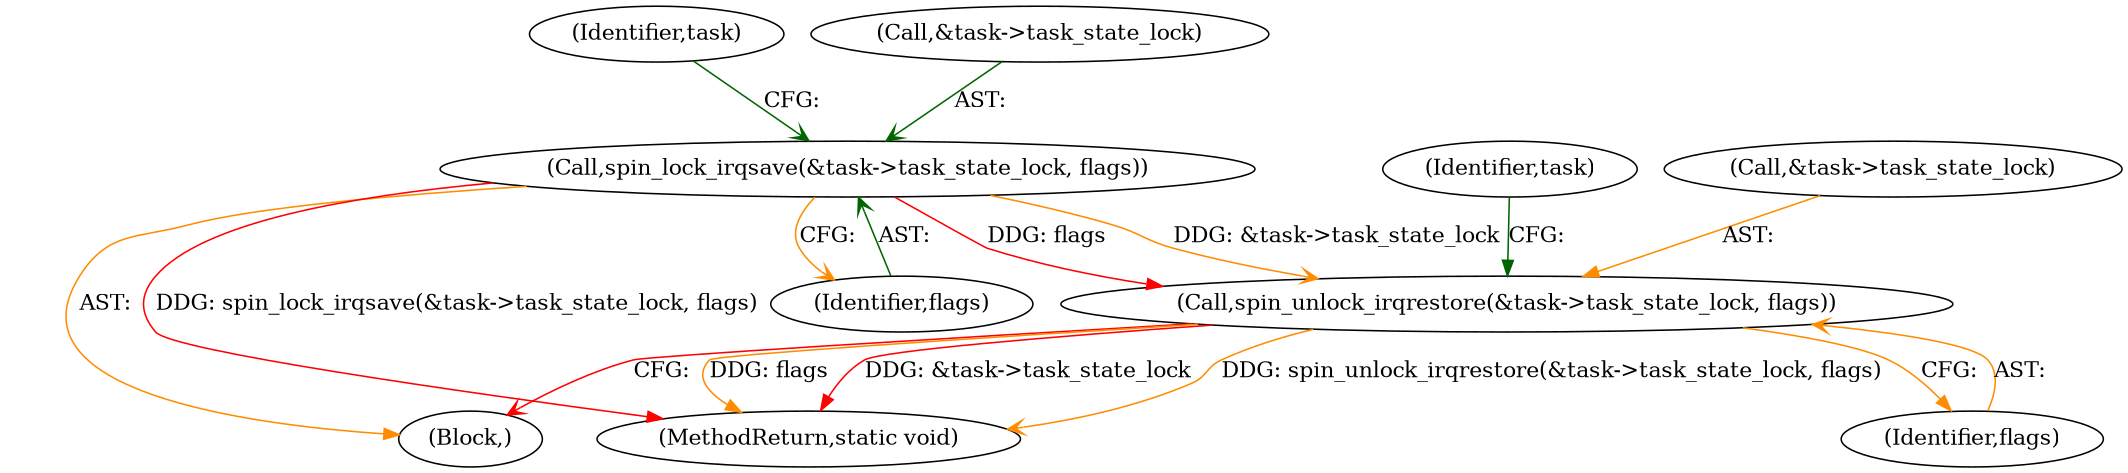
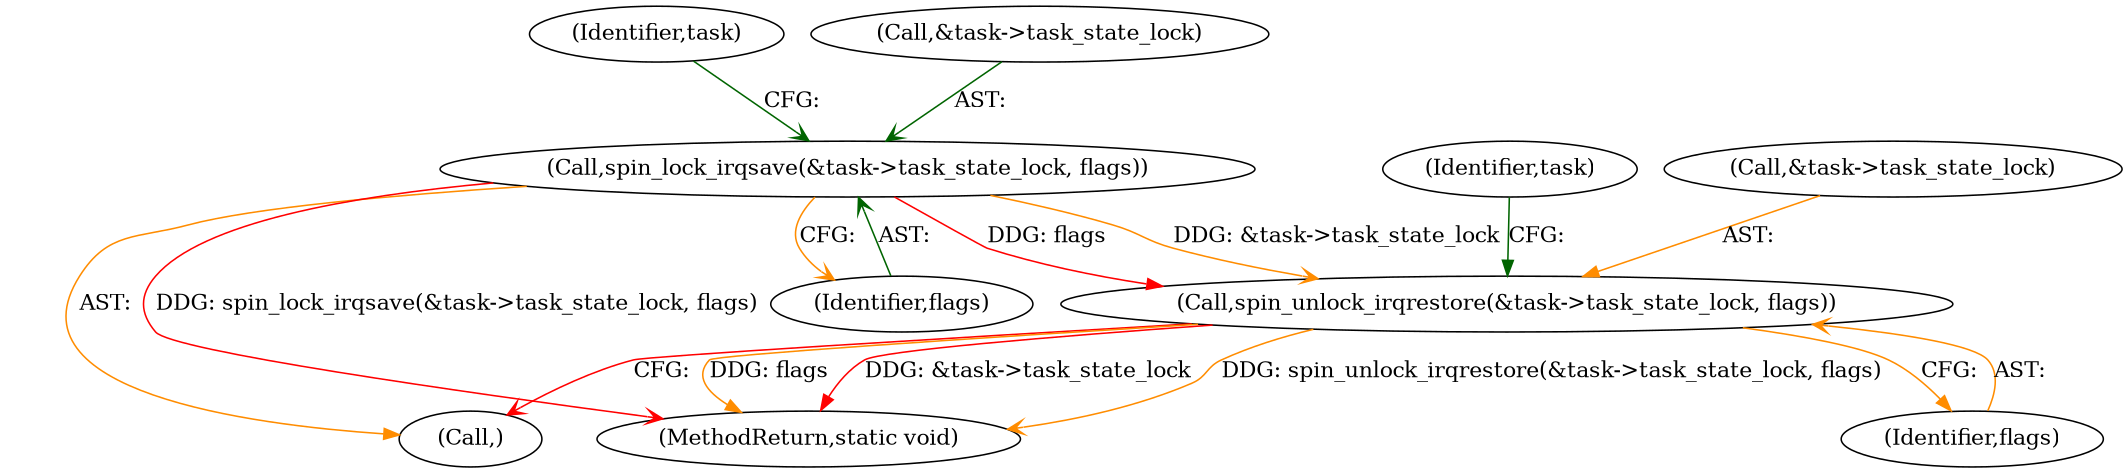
(194, 345) -> (194, 345)
(471, 439) -> (471, 439)
